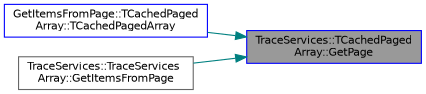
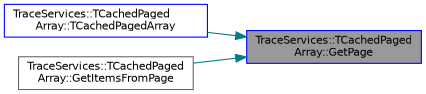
(106, 21) -> (106, 21)
(106, 73) -> (106, 73)
